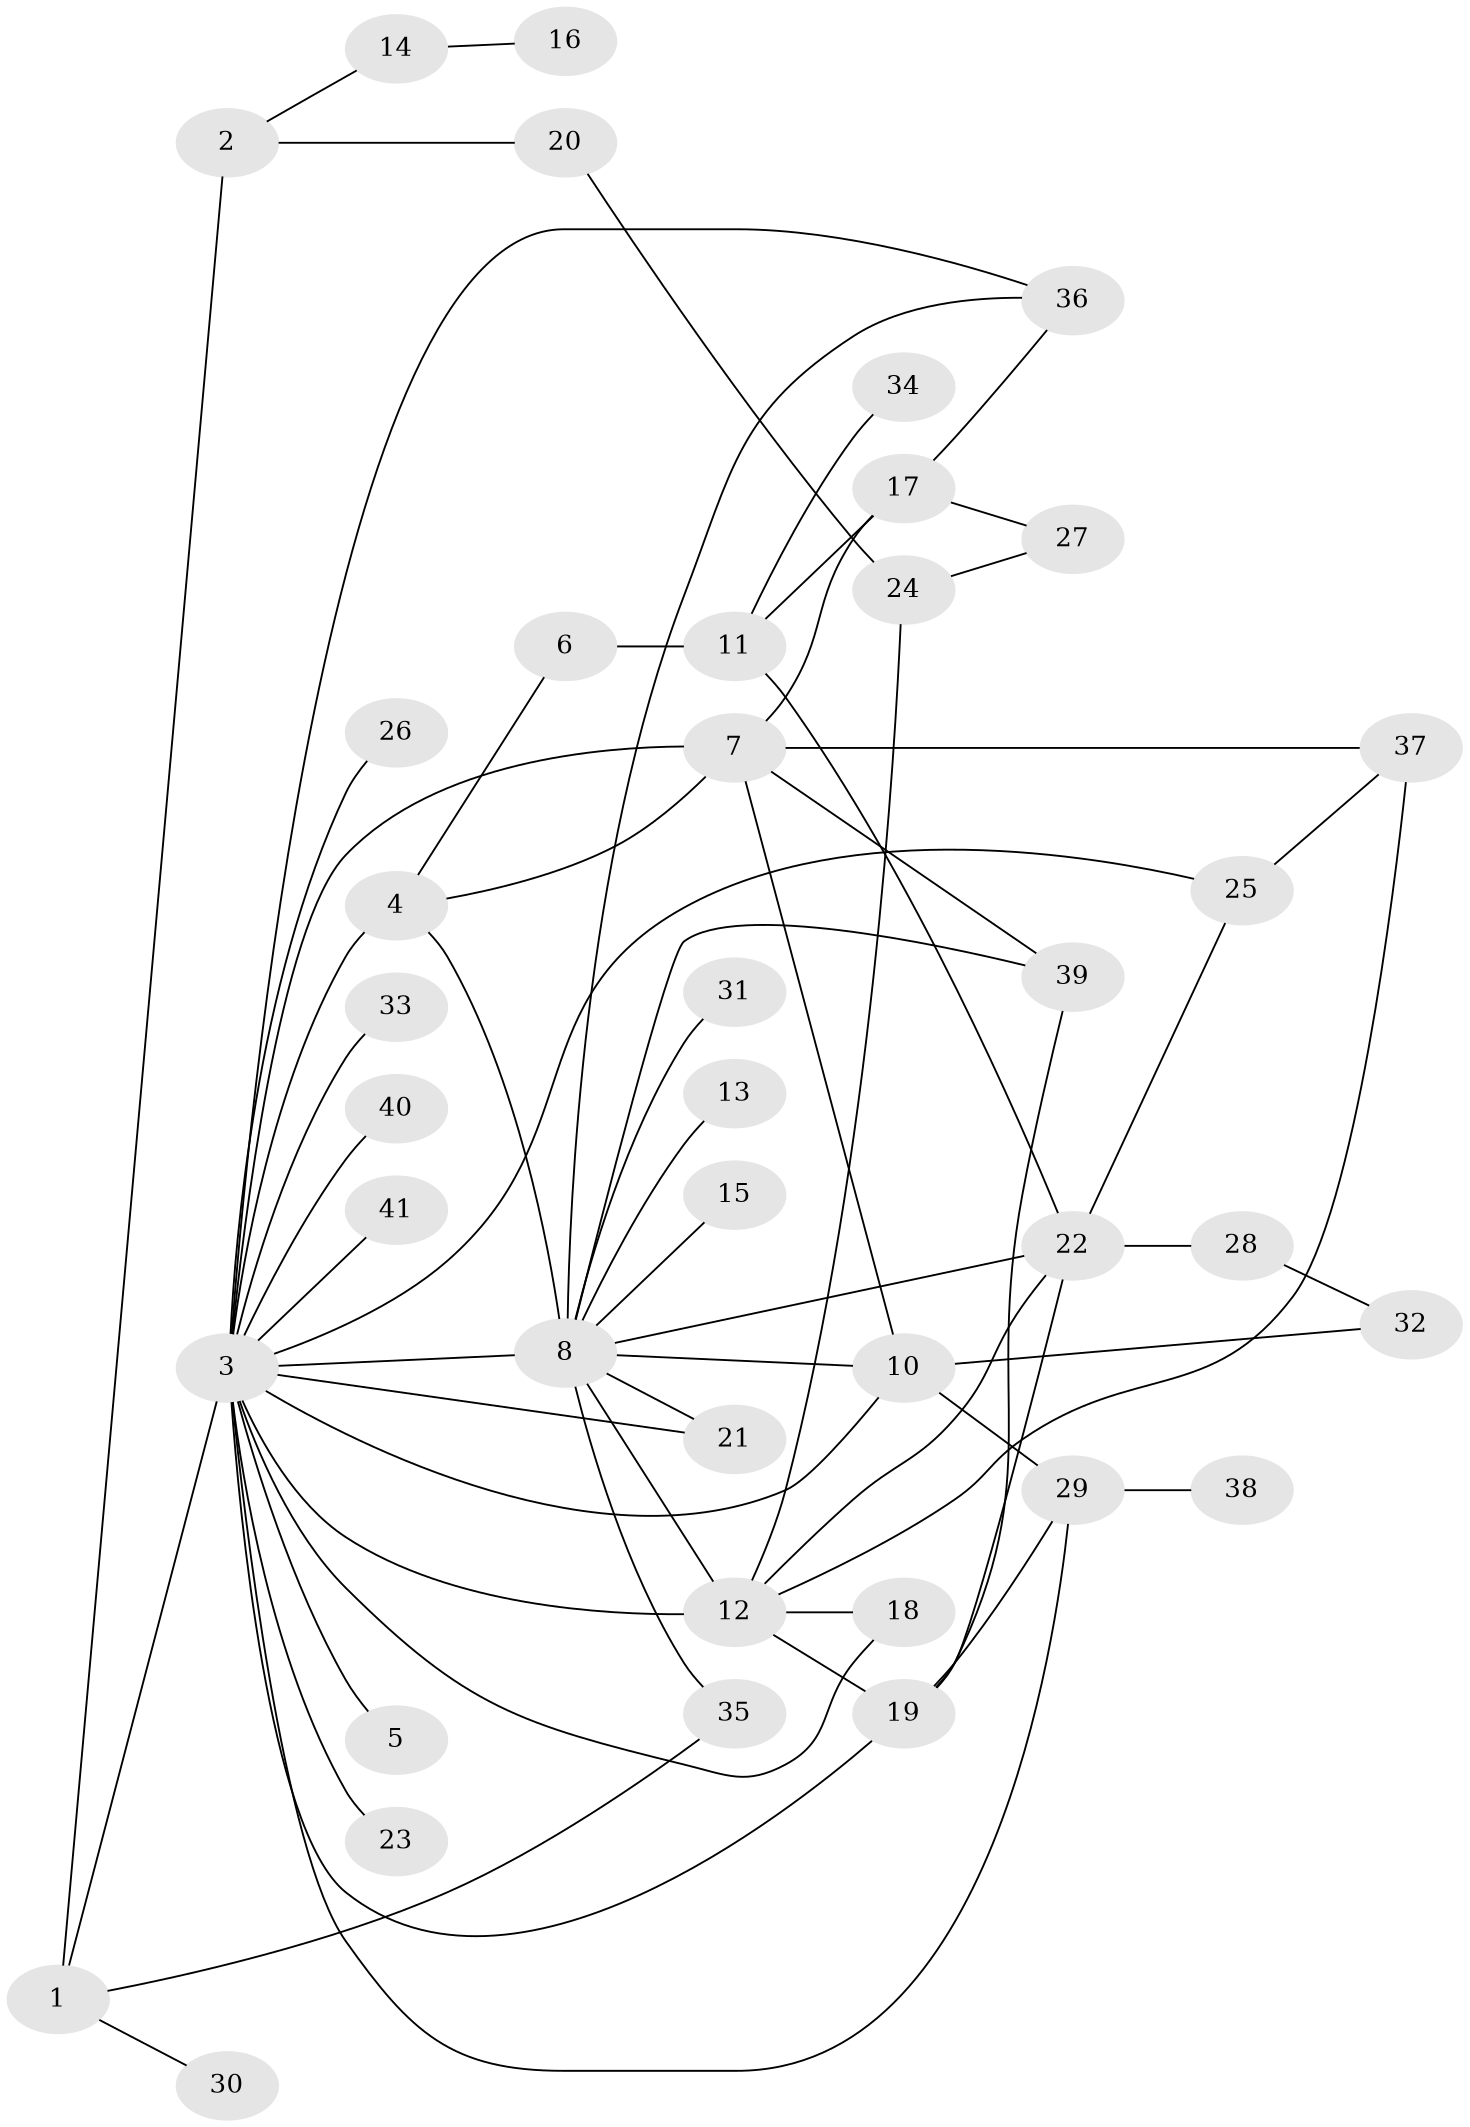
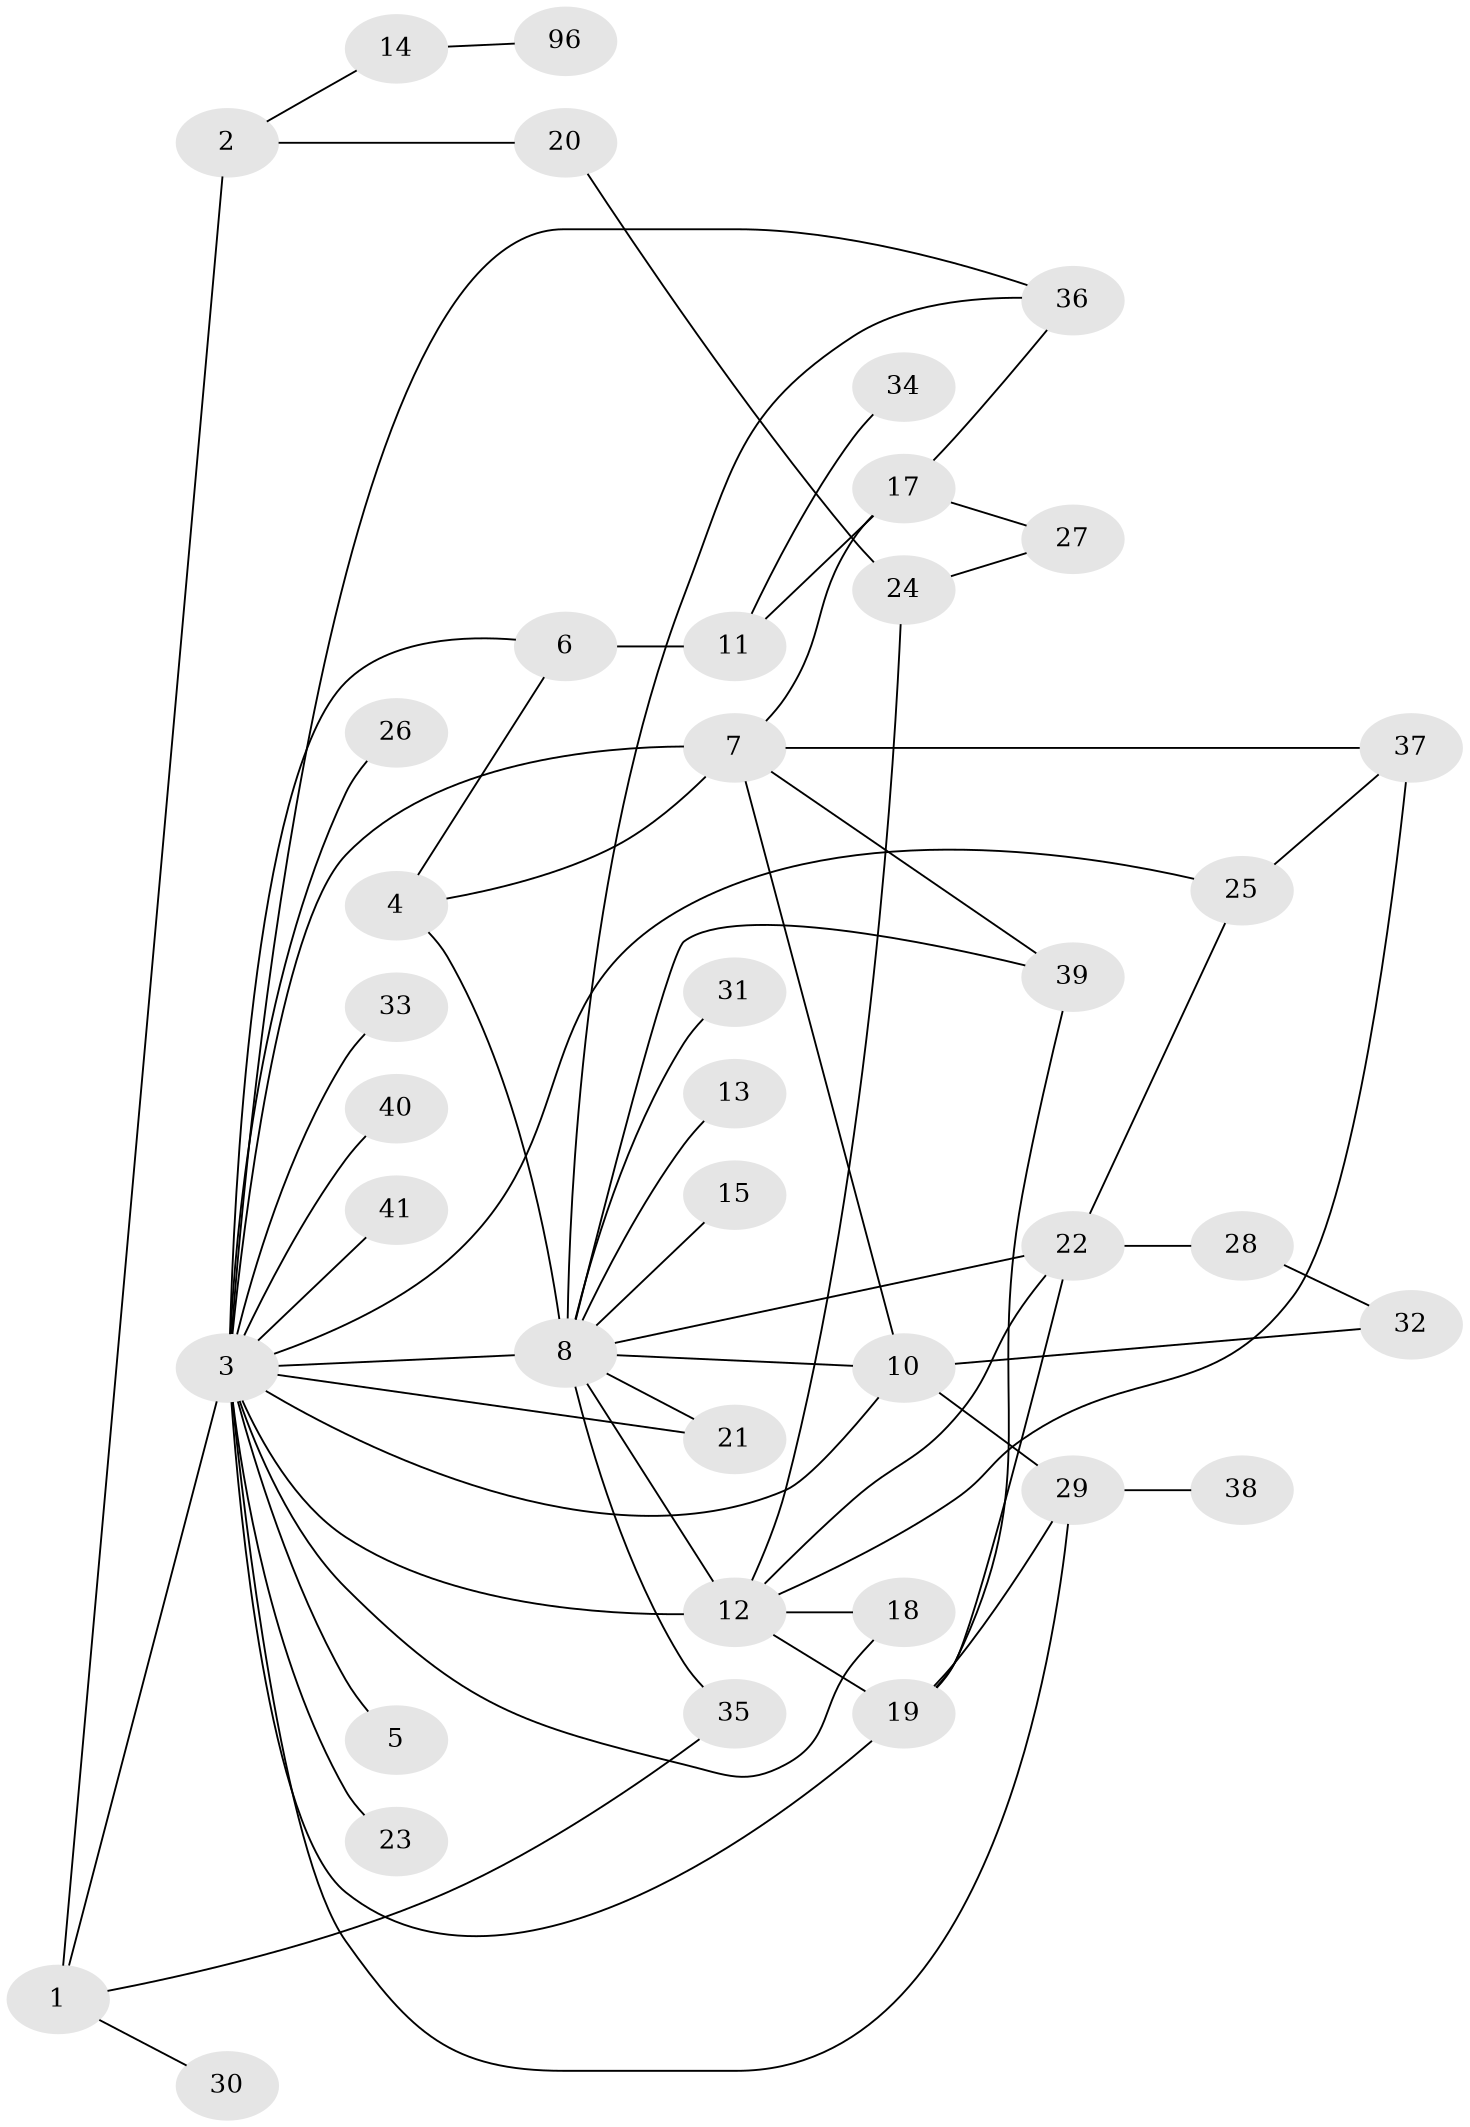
(566, 41) -> (566, 41)
(921, 920) -> none
(277, 1125) -> (267, 911)
